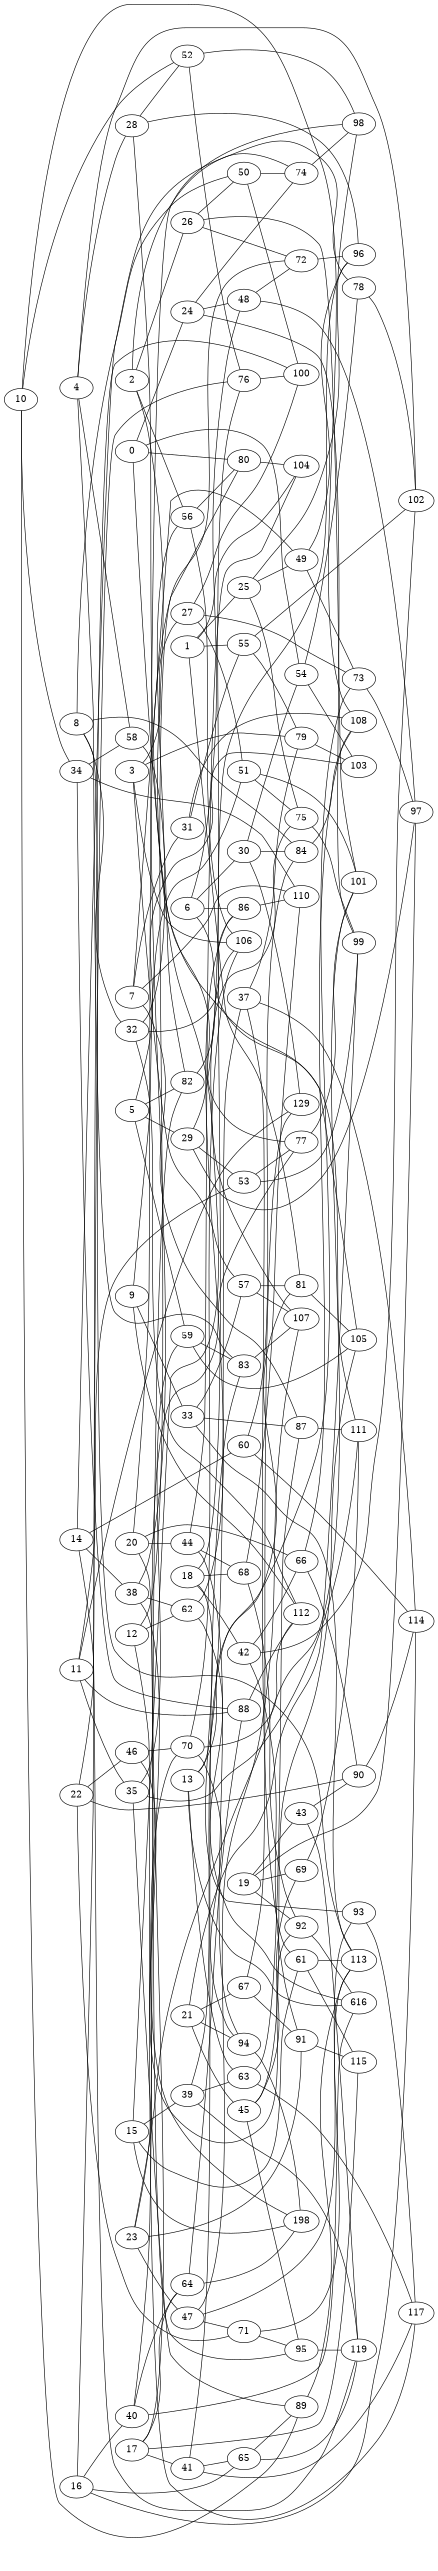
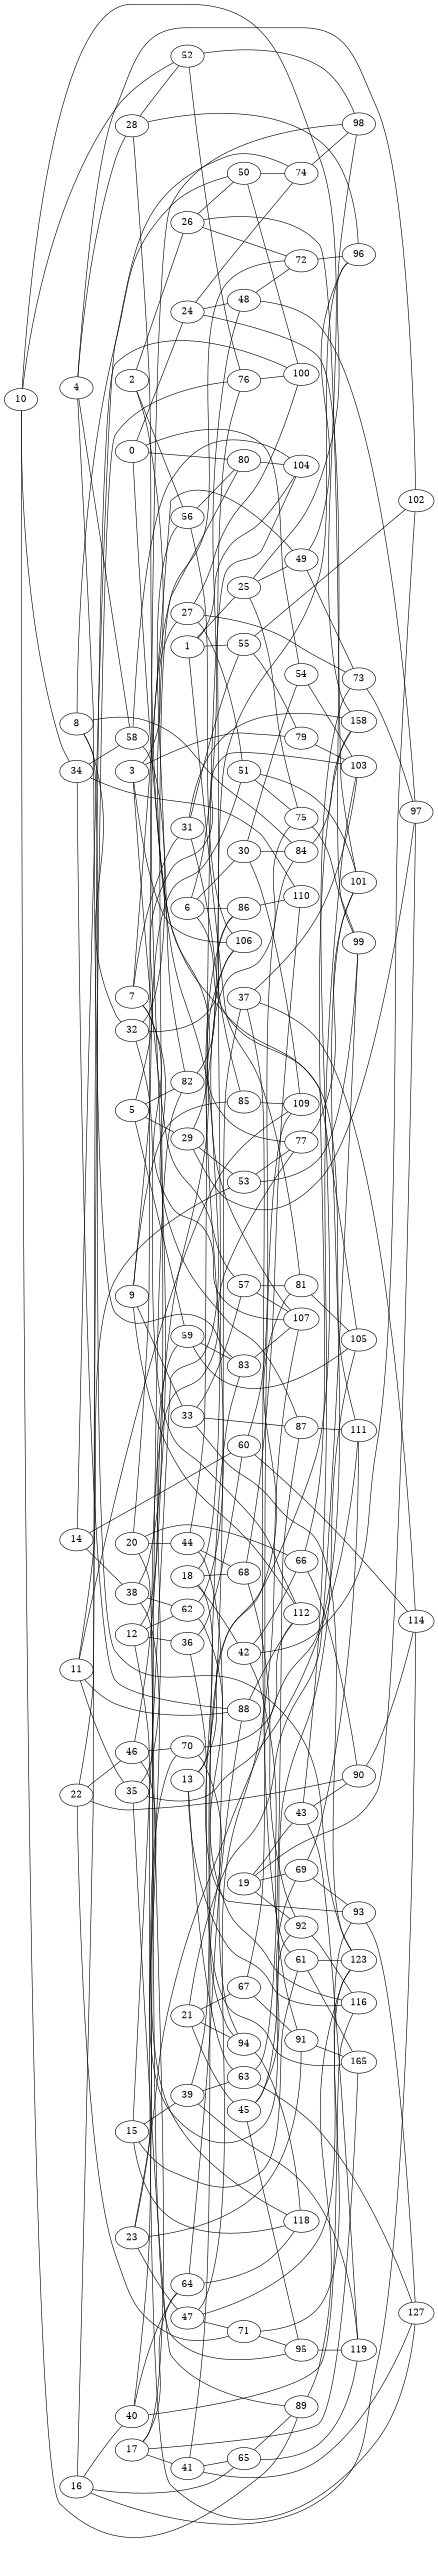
(359, 288) -> none
none -> (147, 572)
(359, 721) -> (359, 721)
(278, 839) -> (328, 895)
(199, 931) -> (170, 1203)
none -> (244, 1102)
(301, 1104) -> (301, 1104)
(210, 1402) -> (170, 1323)
none -> (326, 1444)
none -> (187, 1643)
none -> (330, 1892)
(359, 1960) -> (359, 1960)
(359, 2003) -> (359, 2003)
(359, 2062) -> (359, 2062)
(100, 2214) -> none
(301, 2221) -> (301, 2221)
(416, 2313) -> (416, 2313)
